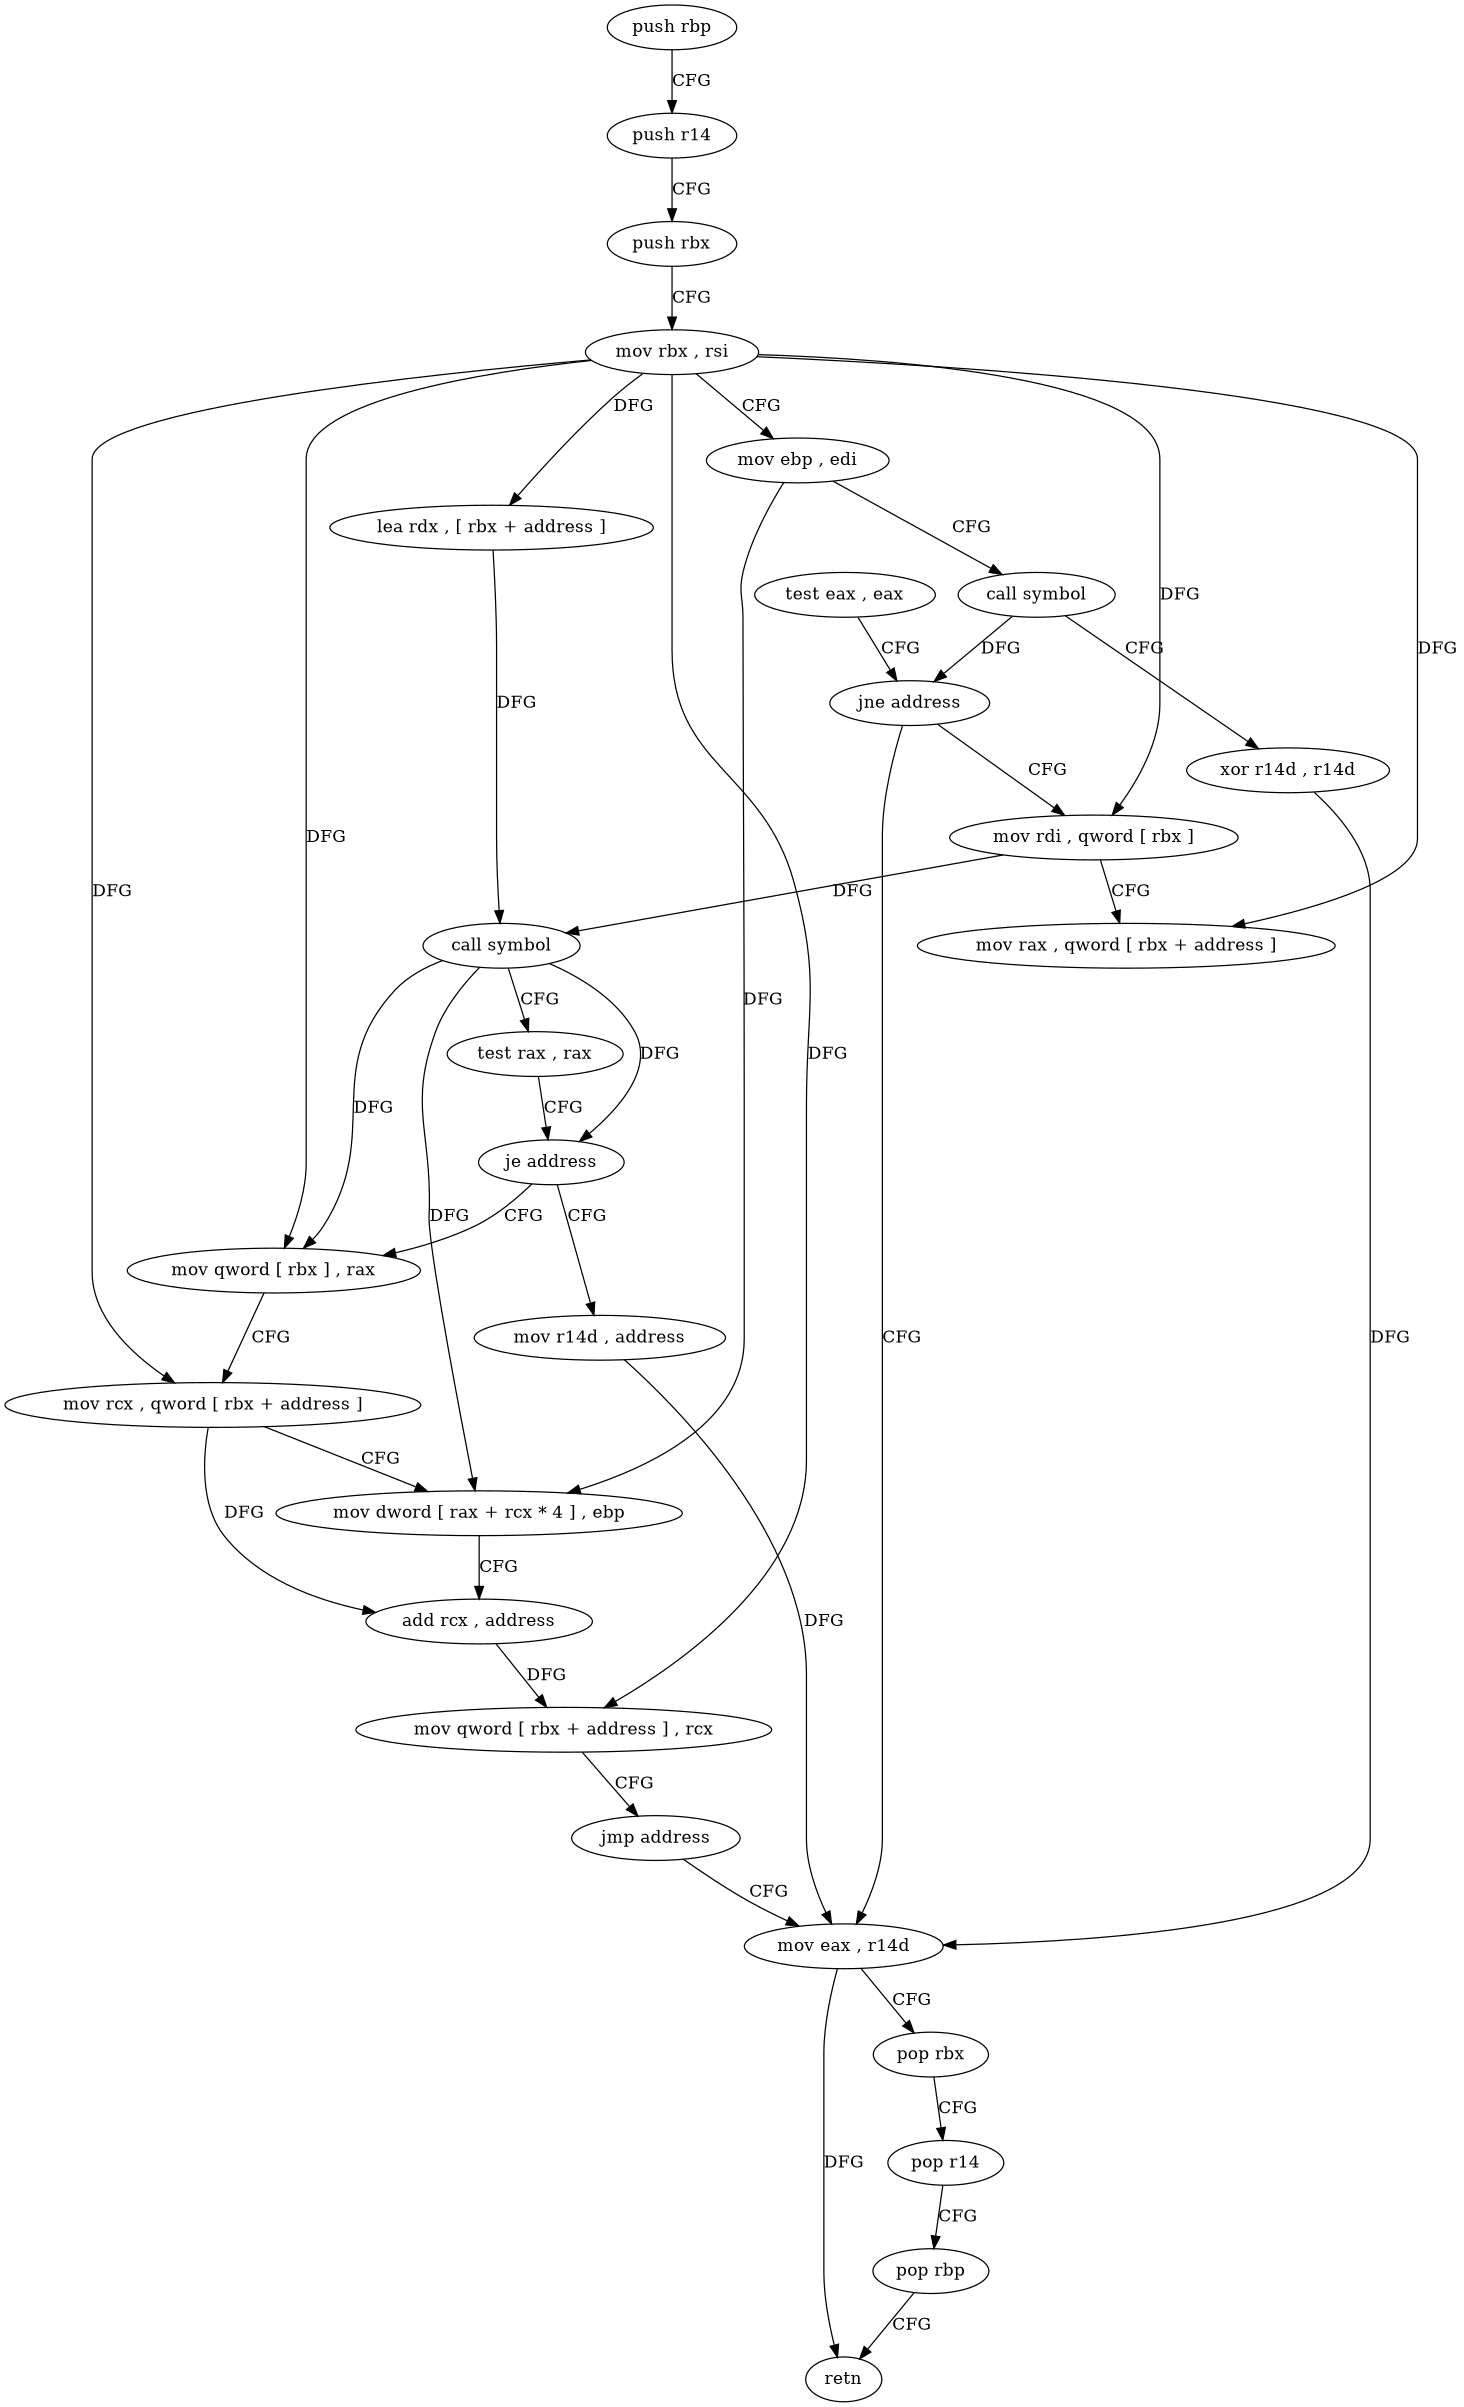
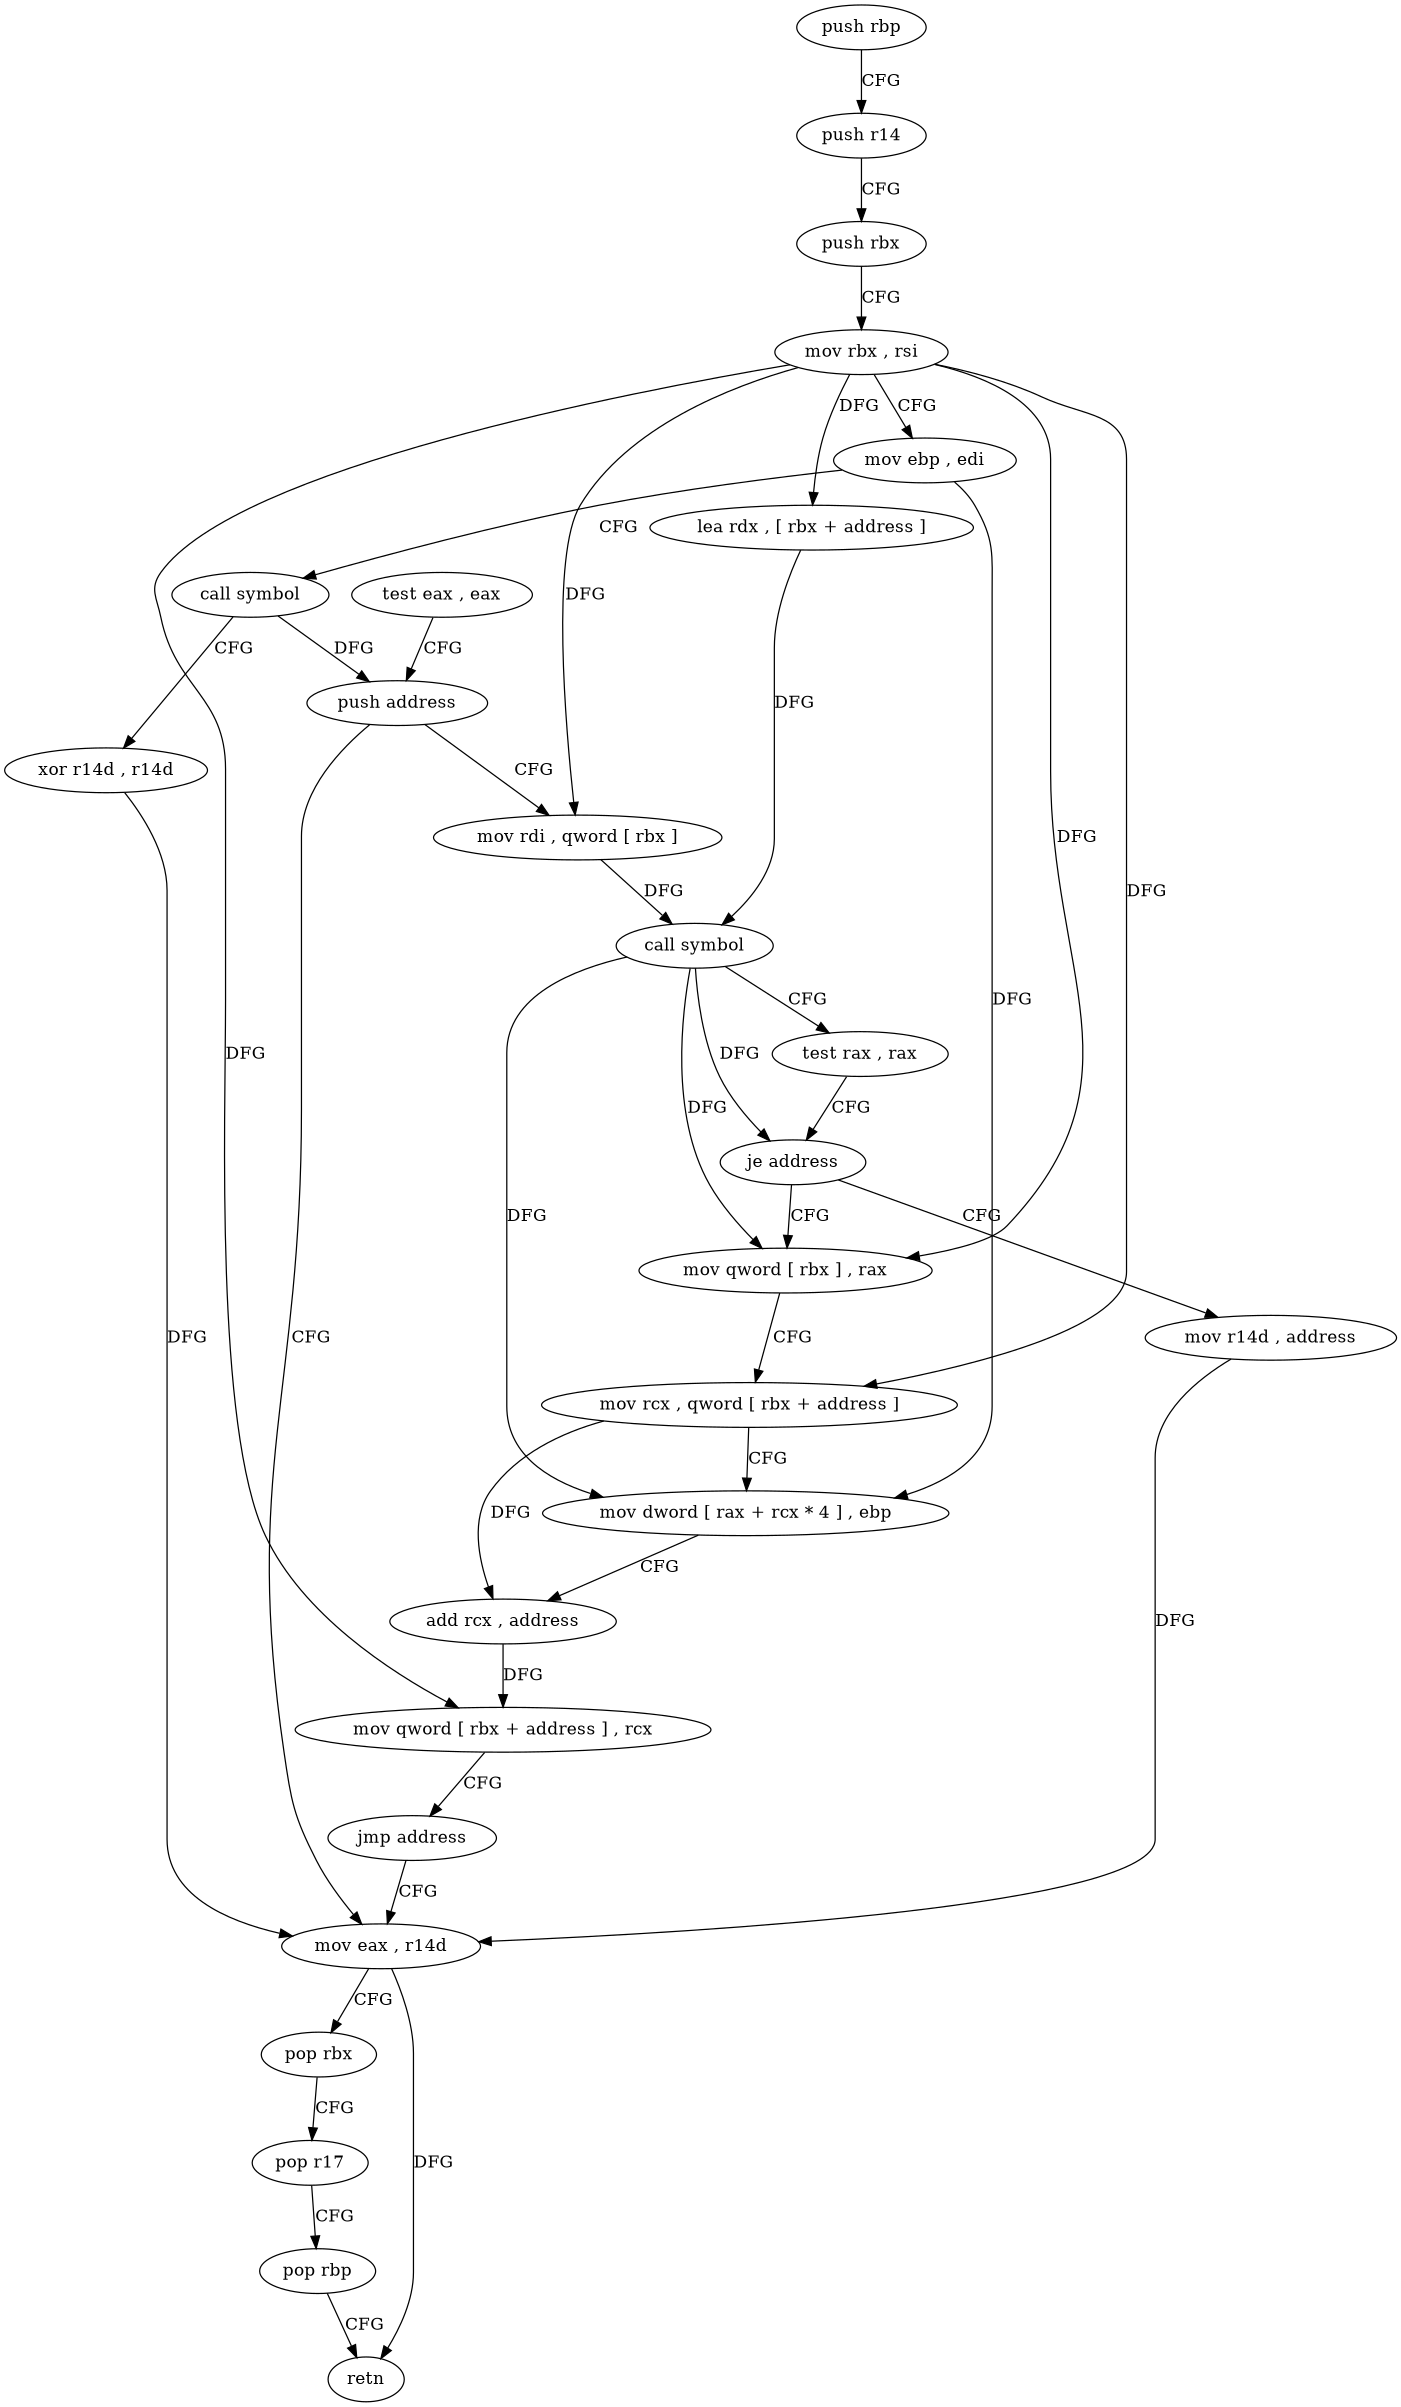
(910, 703) -> (397, 703)
(1126, 946) -> none
(946, 2163) -> (310, 2163)
